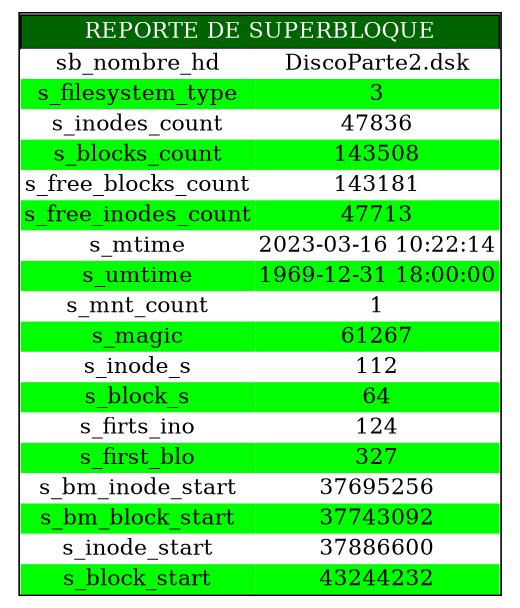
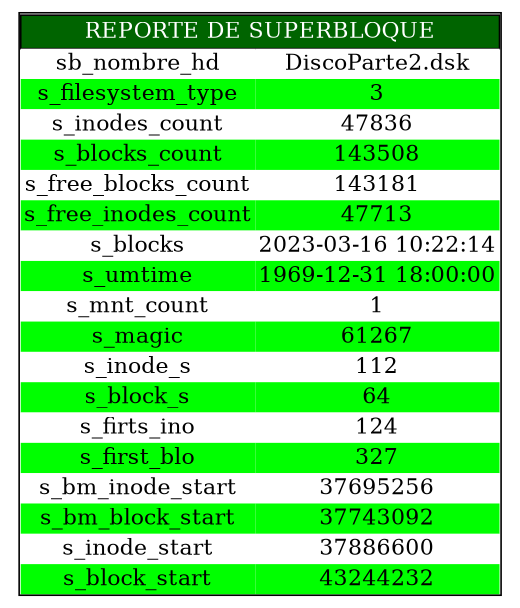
(138, 245) -> (138, 245)
